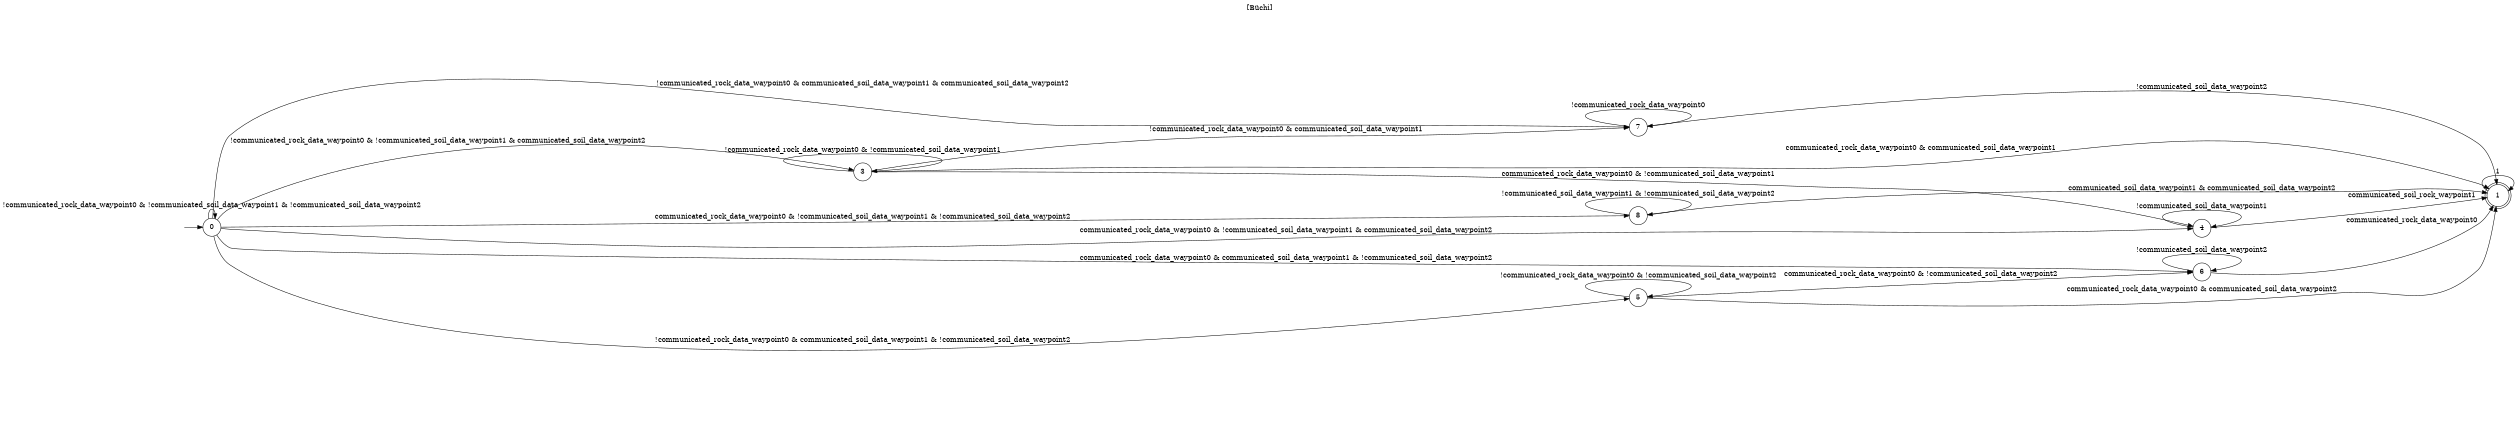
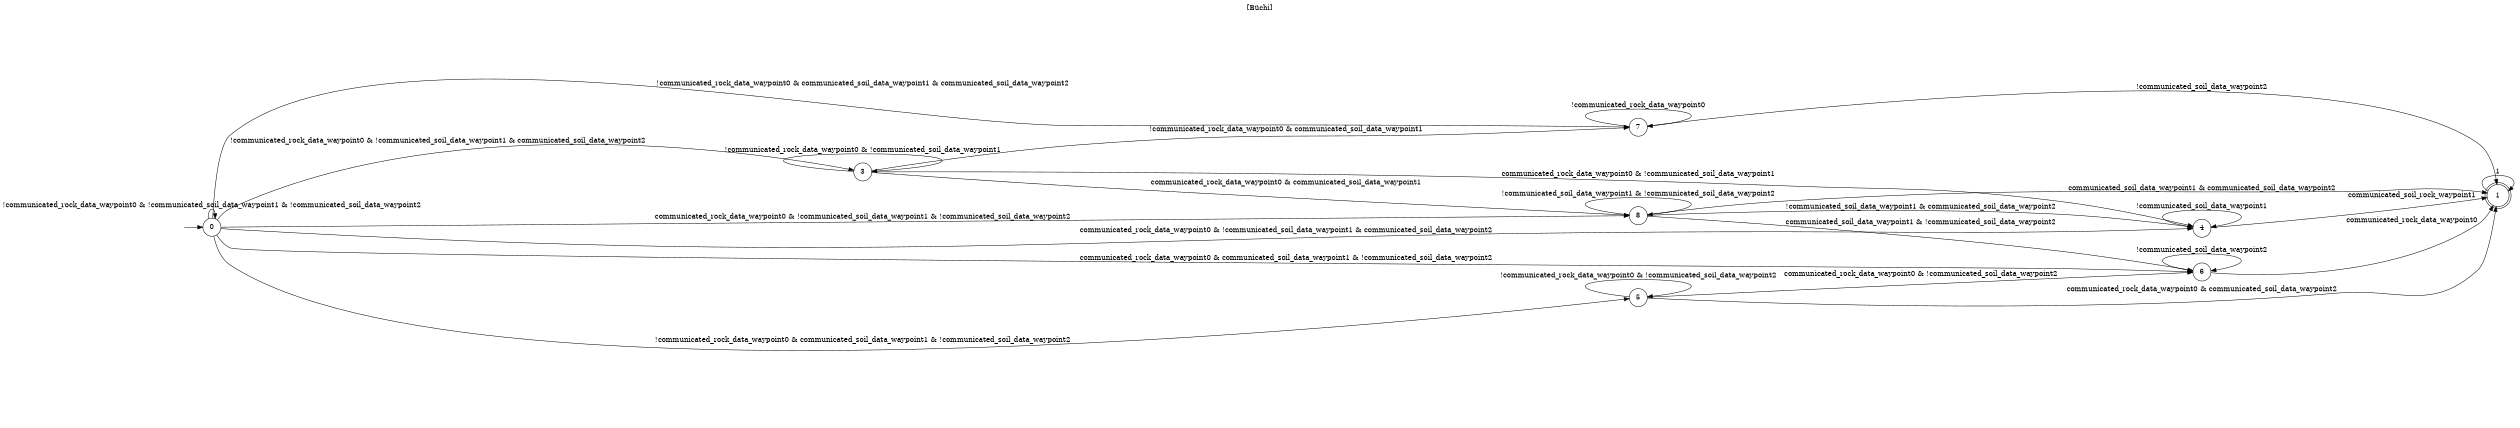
(1681, 168) -> (1248, 196)
none -> (1918, 211)
none -> (1918, 237)
